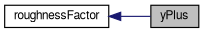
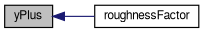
(136, 16) -> (79, 16)
